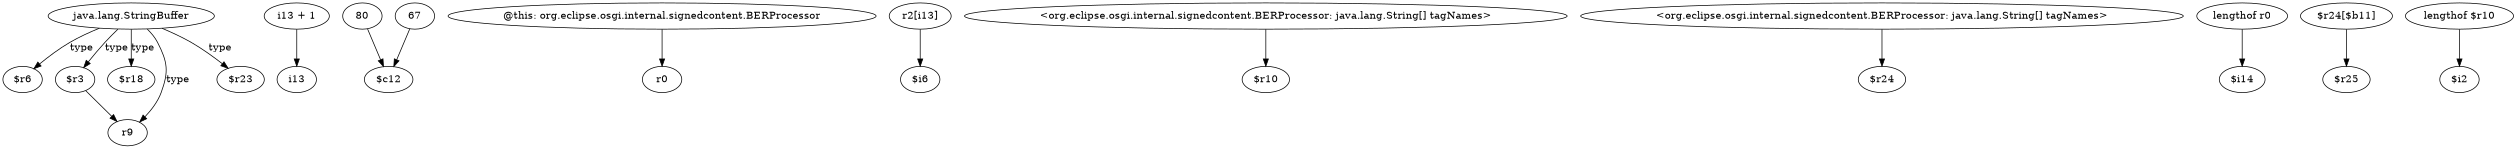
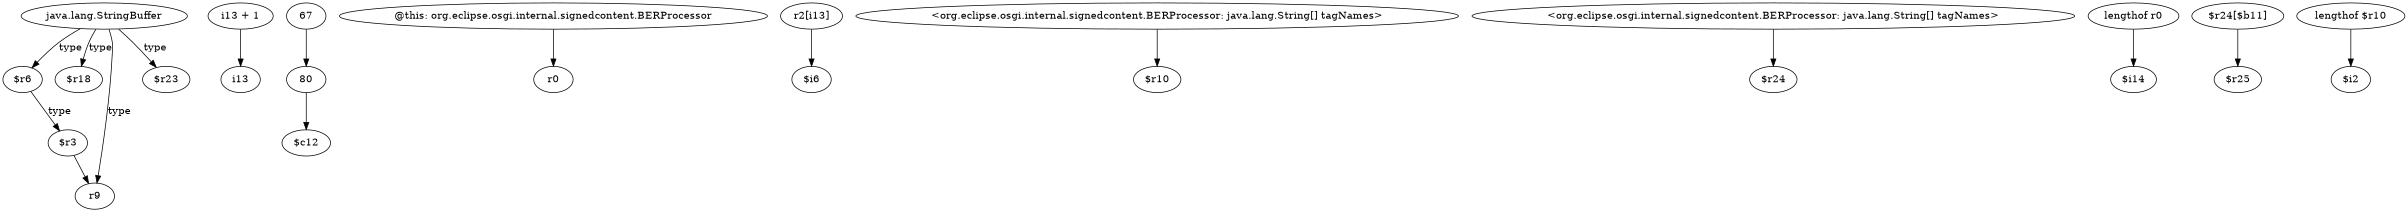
(403, 44) -> (306, 44)
(103, 45) -> (43, 108)
